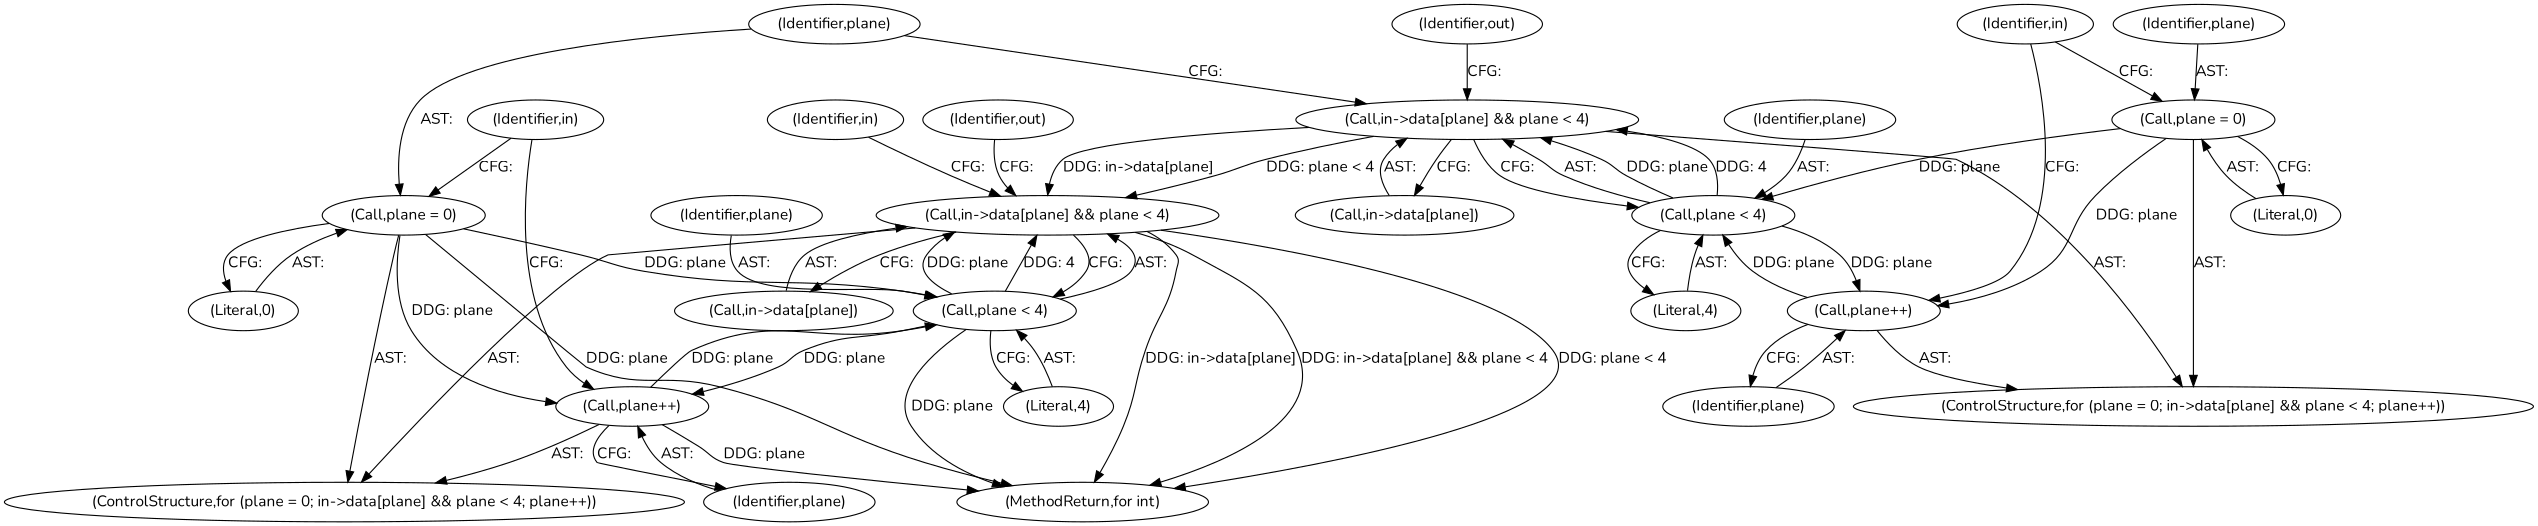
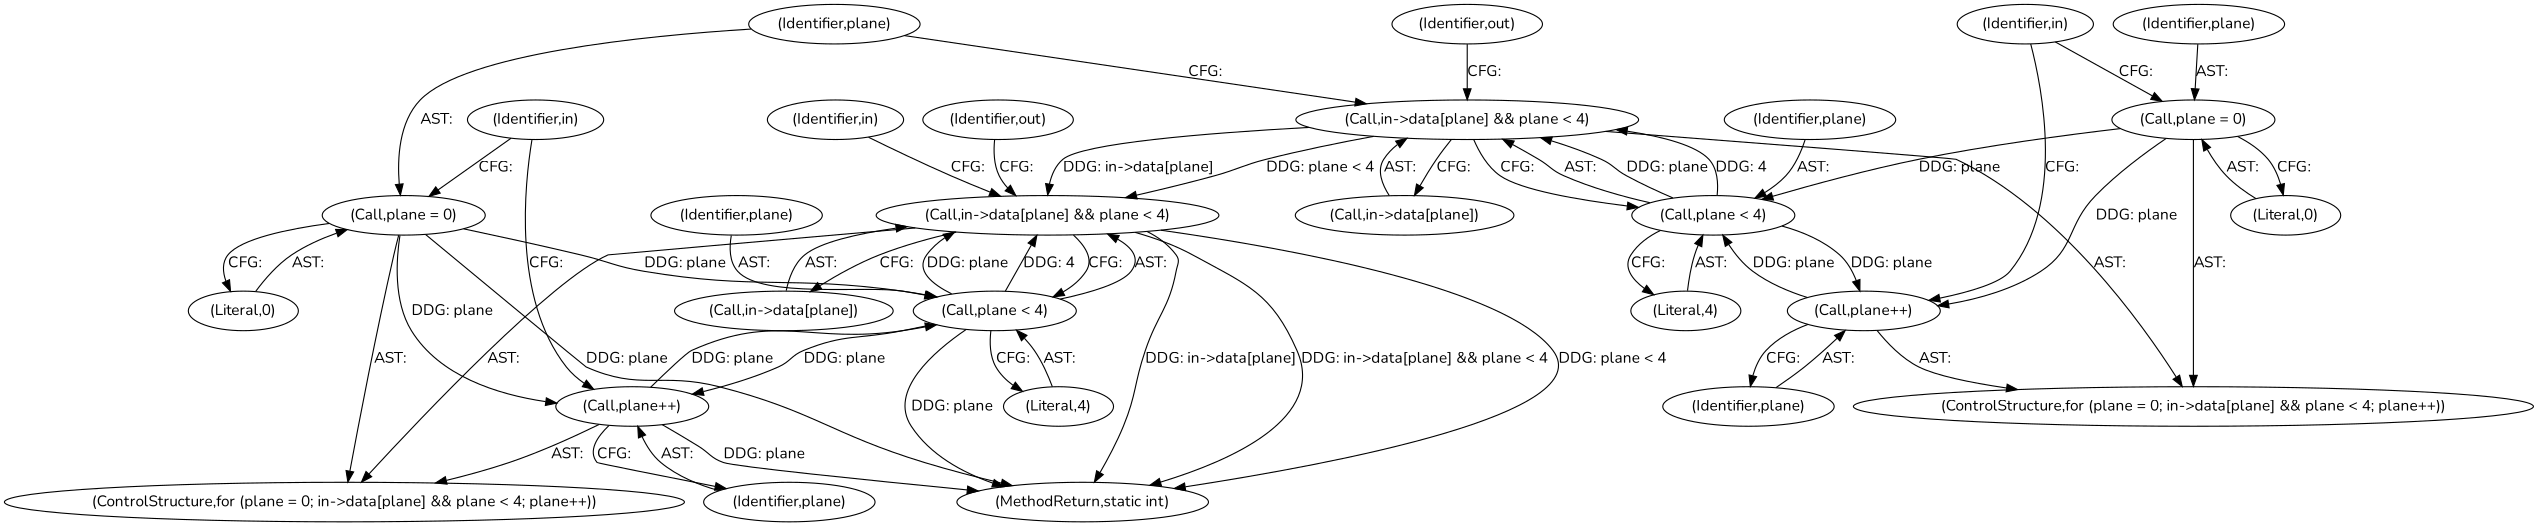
(1083, 502) -> (1083, 502)
